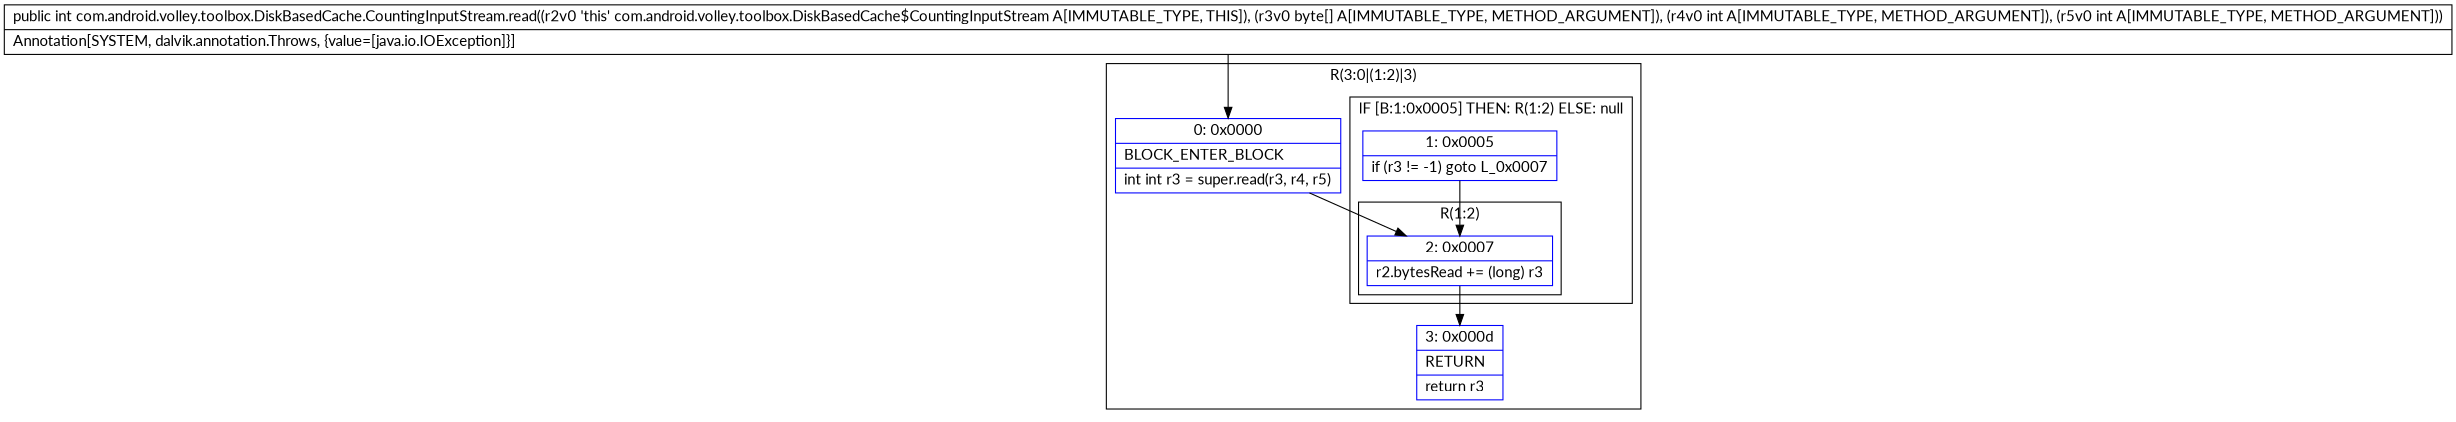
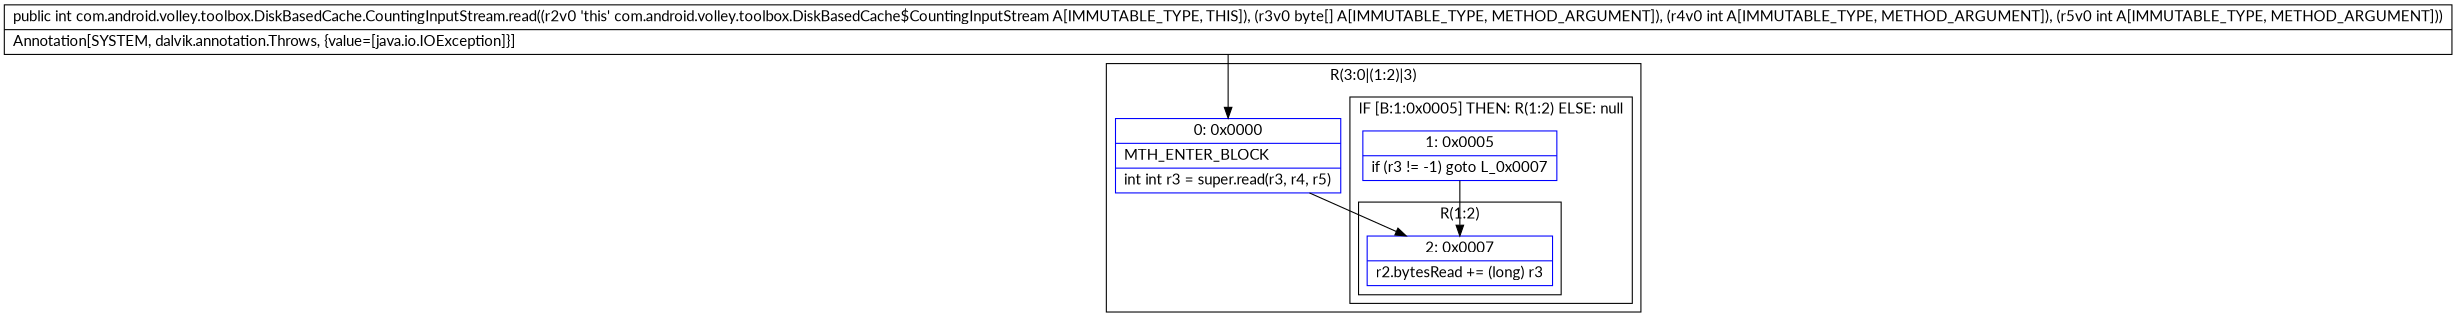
(1204, 155) -> (1197, 155)
(1460, 363) -> none
